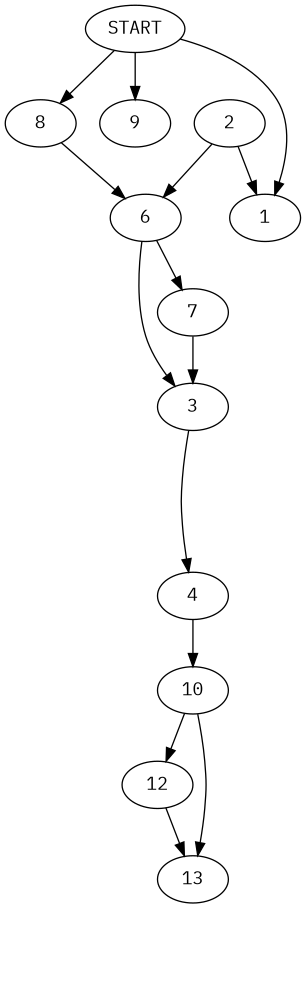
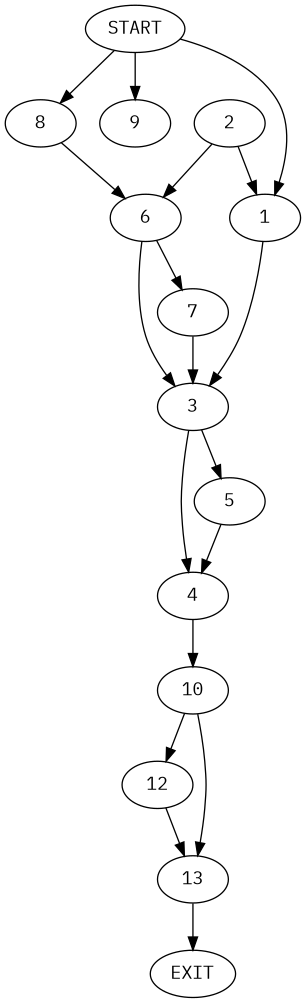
none -> (249, 311)
none -> (230, 501)
none -> (193, 974)
